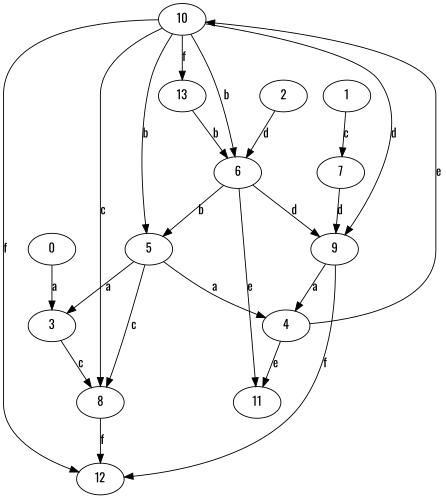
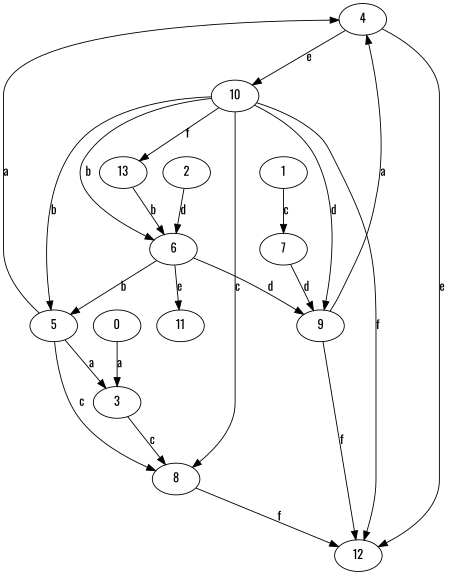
(273, 360) -> (439, 285)
